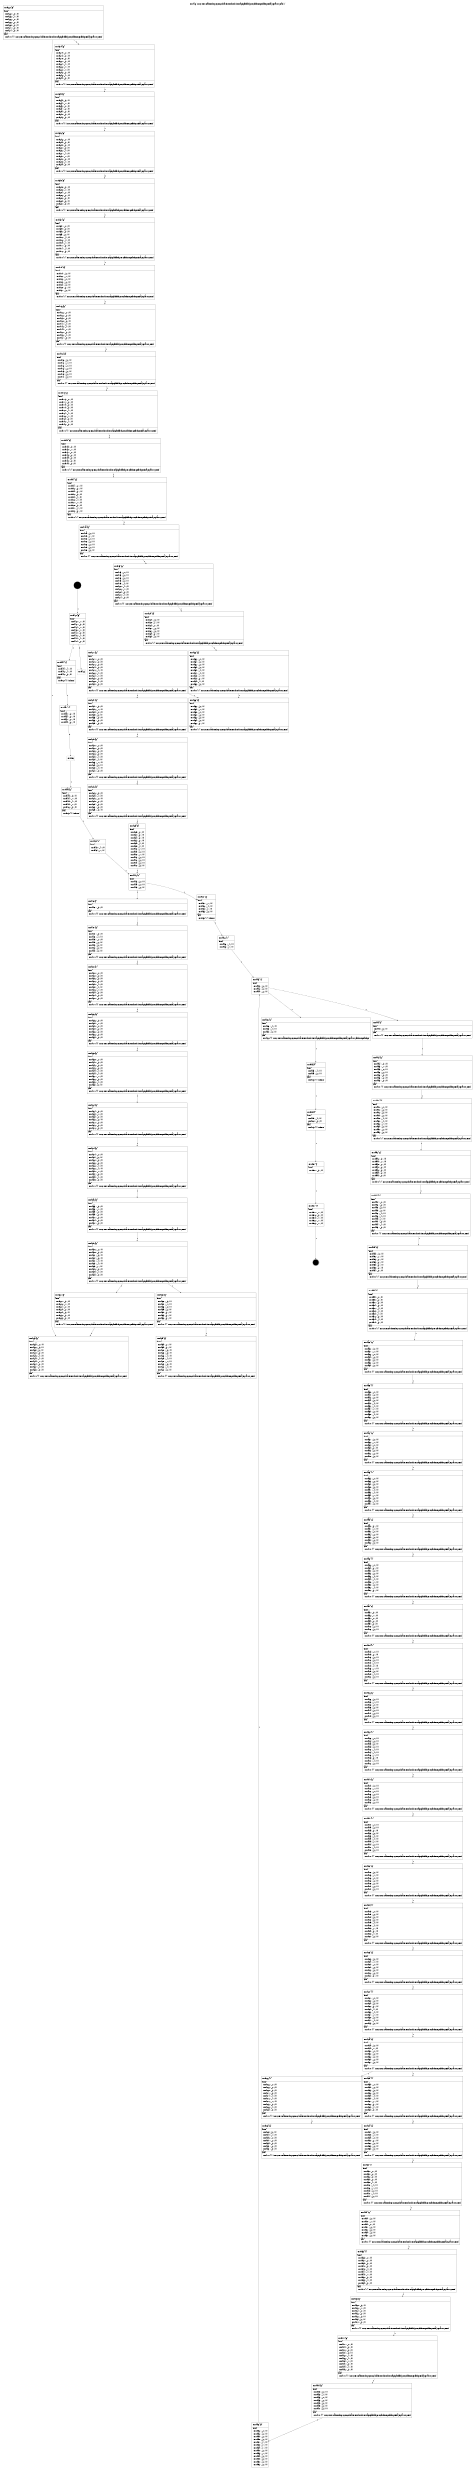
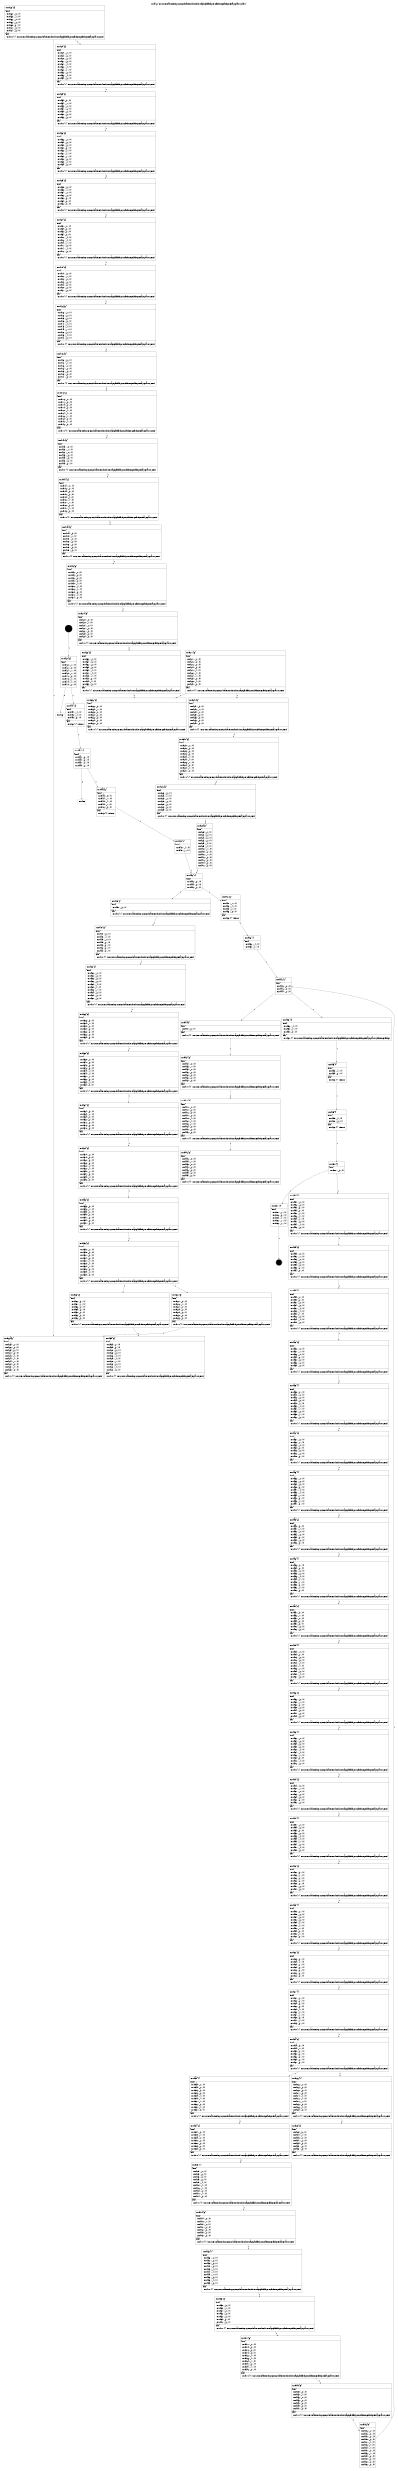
(71, 774) -> (92, 777)
(420, 1189) -> (337, 1183)
